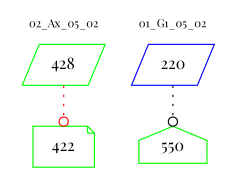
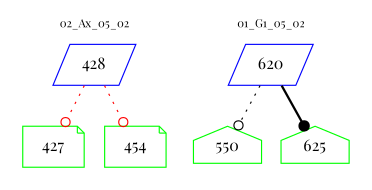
(64, 65) -> (94, 65)
(173, 65) -> (271, 65)
(64, 147) -> (53, 147)
none -> (135, 147)
none -> (315, 147)
